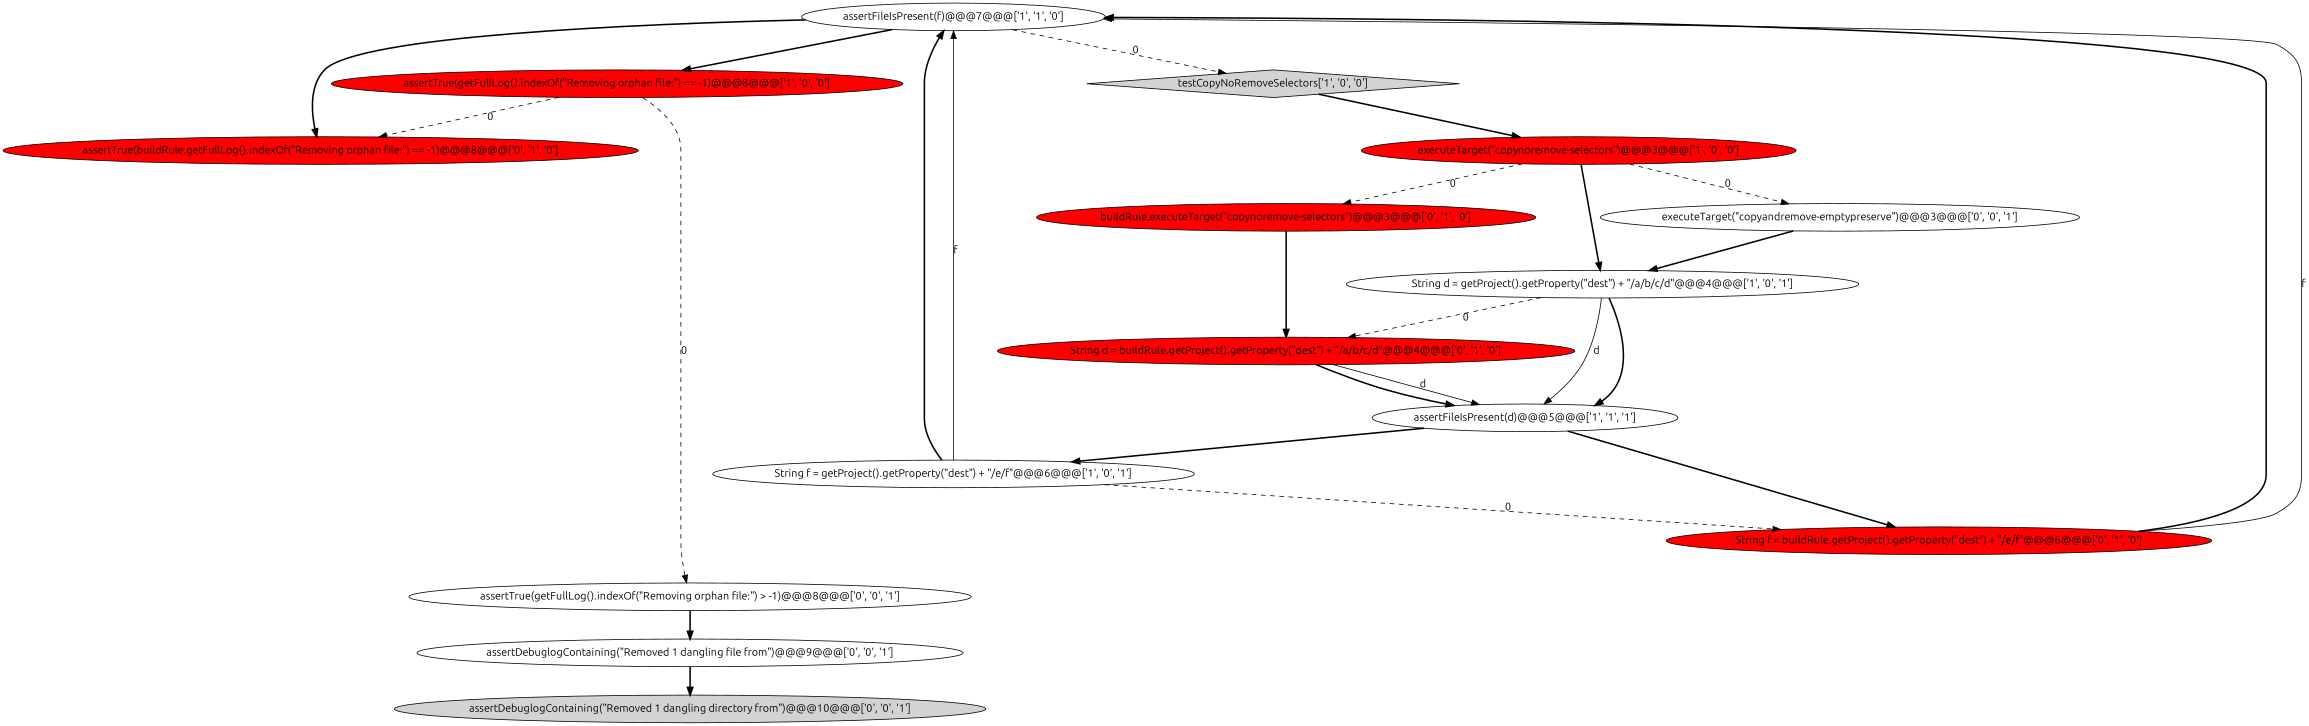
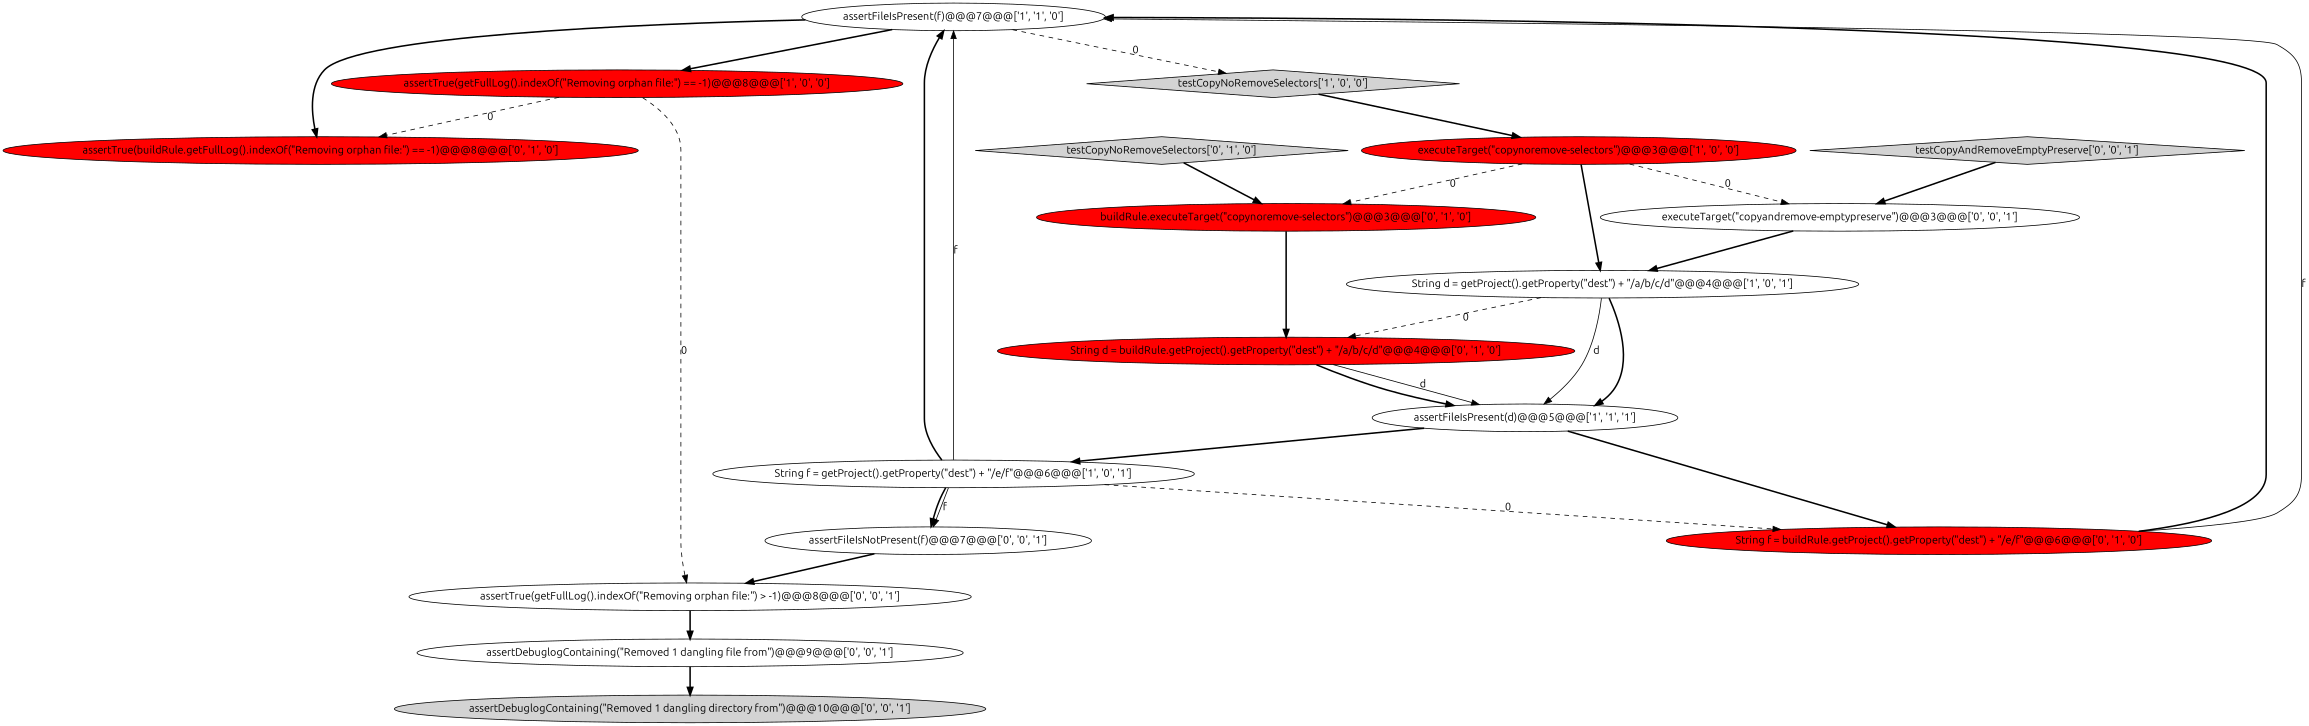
none -> (1162, 151)
none -> (2027, 151)
none -> (928, 541)
